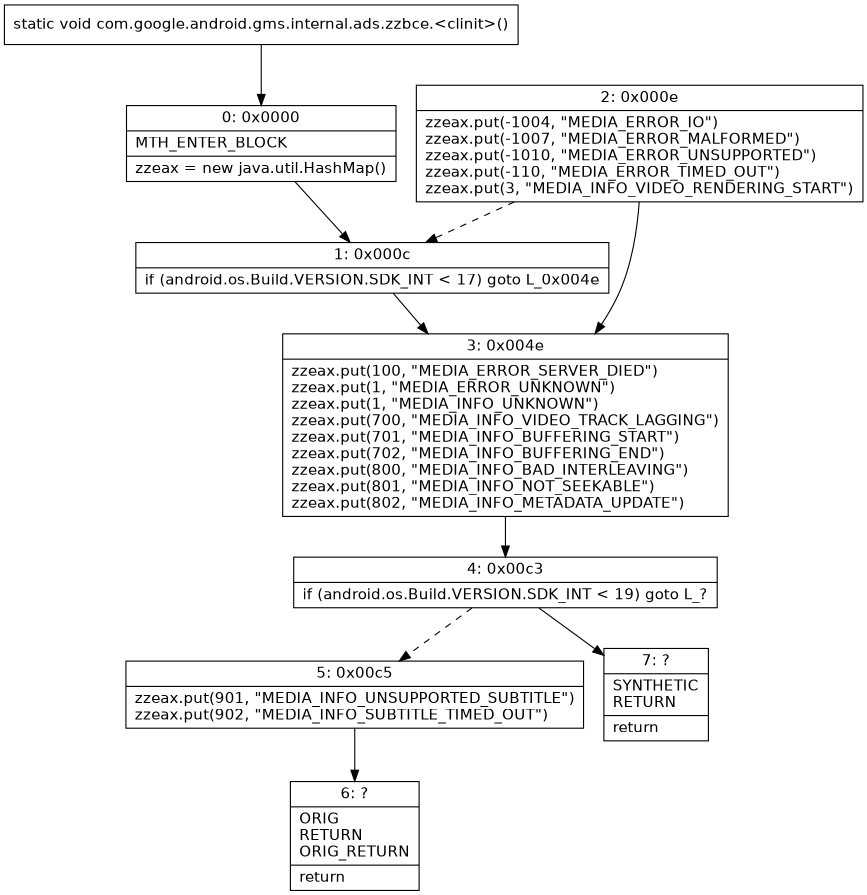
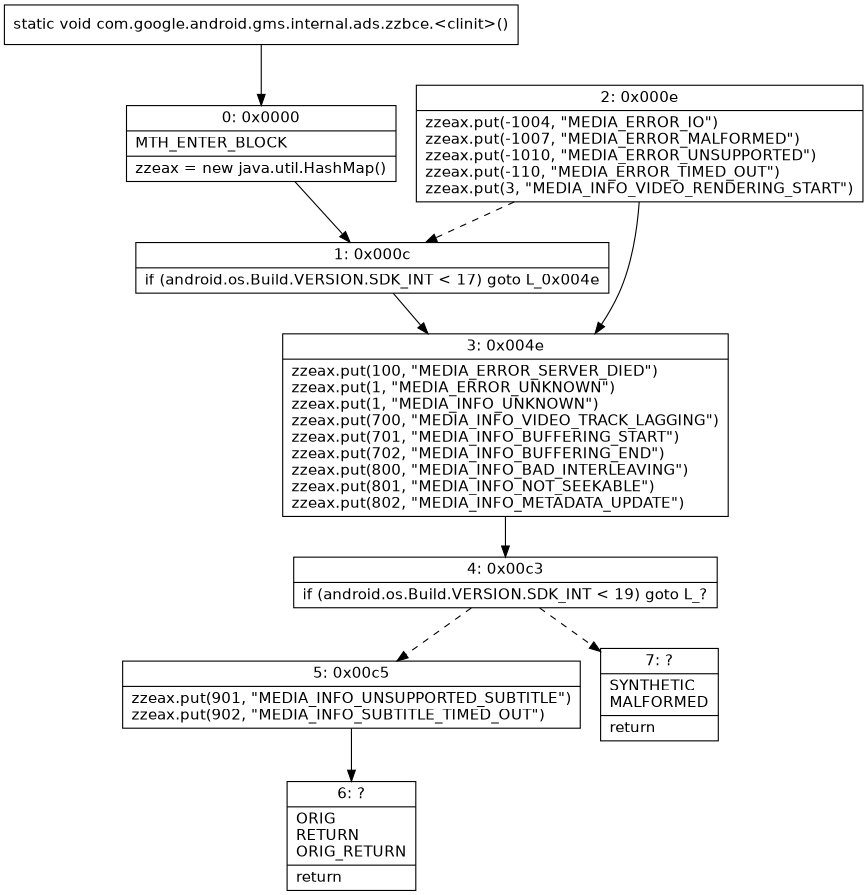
(567, 628) -> (565, 626)
(645, 702) -> (659, 702)
